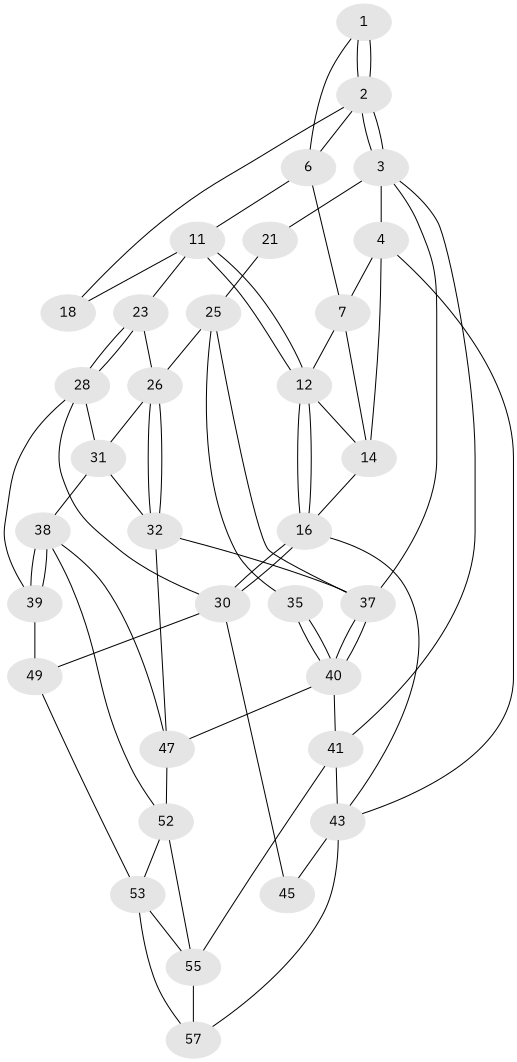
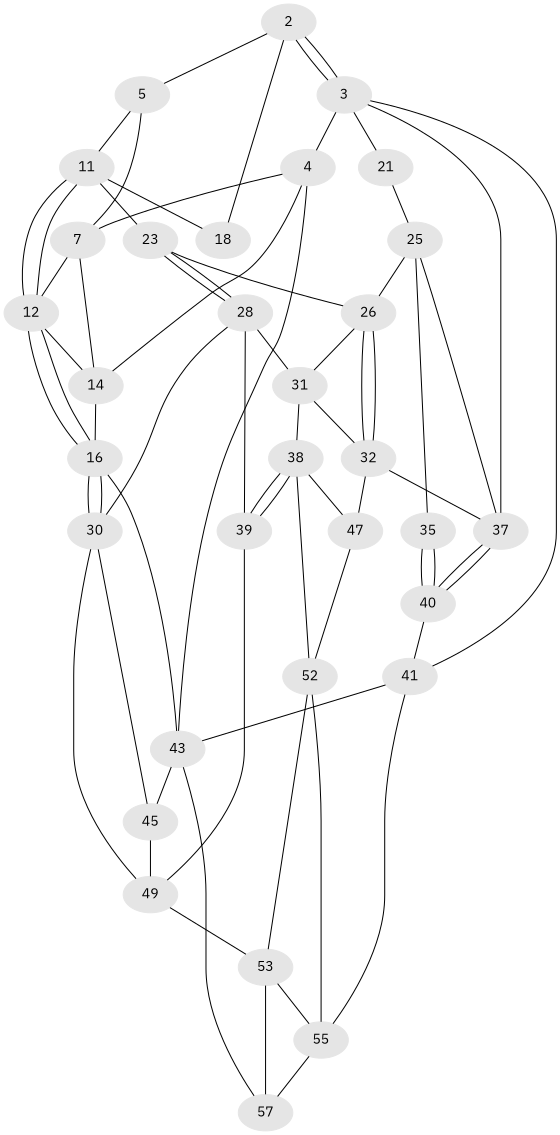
(364, 22) -> none
(308, 168) -> (142, 95)
(253, 712) -> none
none -> (150, 858)
